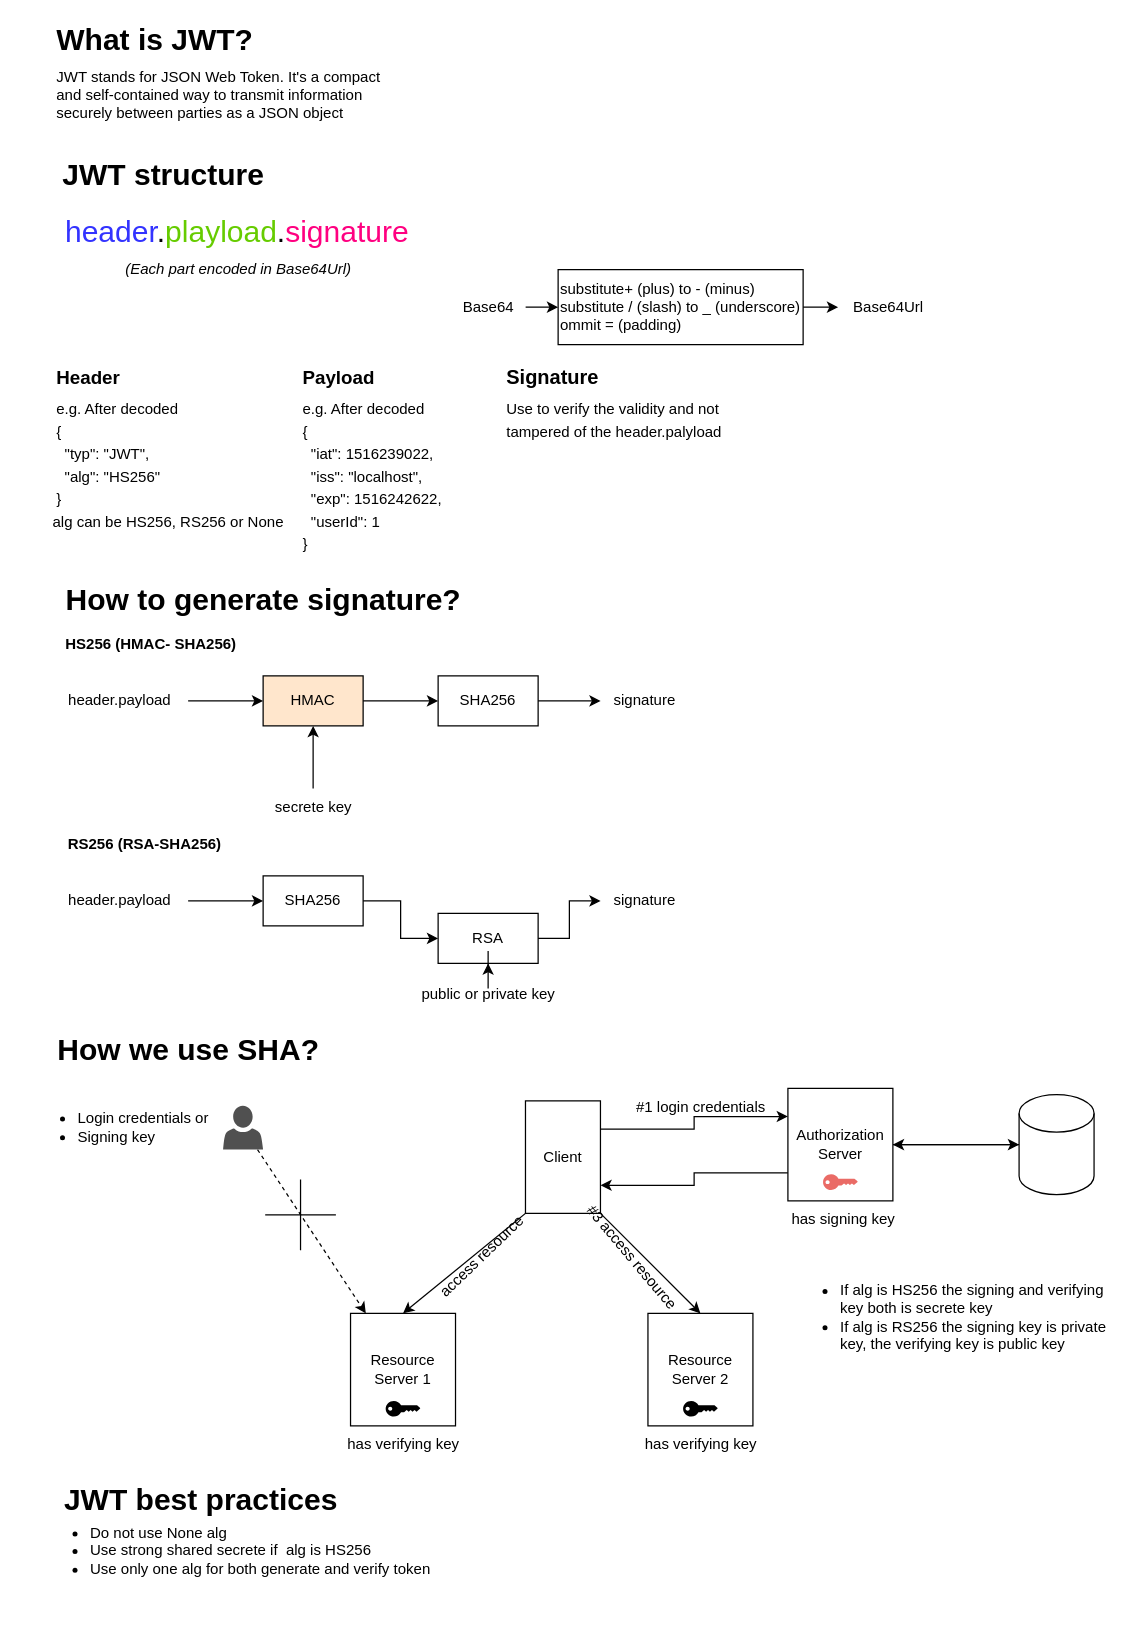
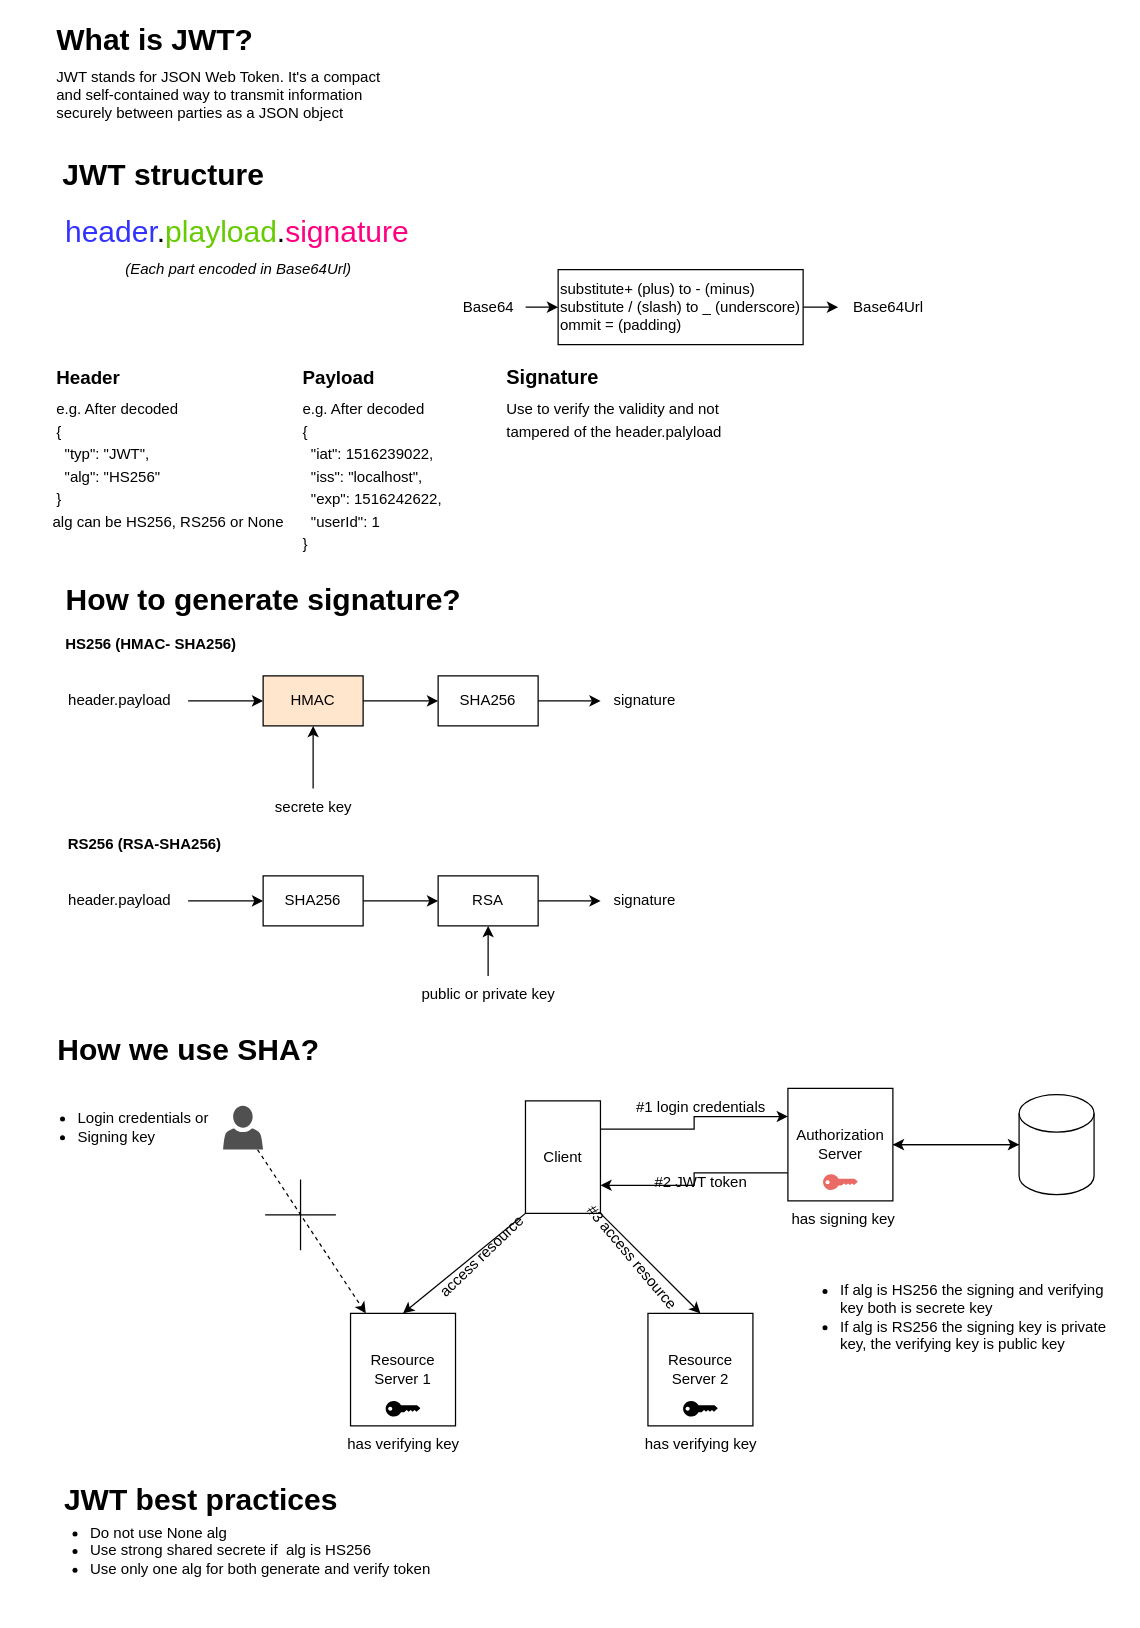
(488, 938) -> (488, 901)
none -> (700, 1182)
